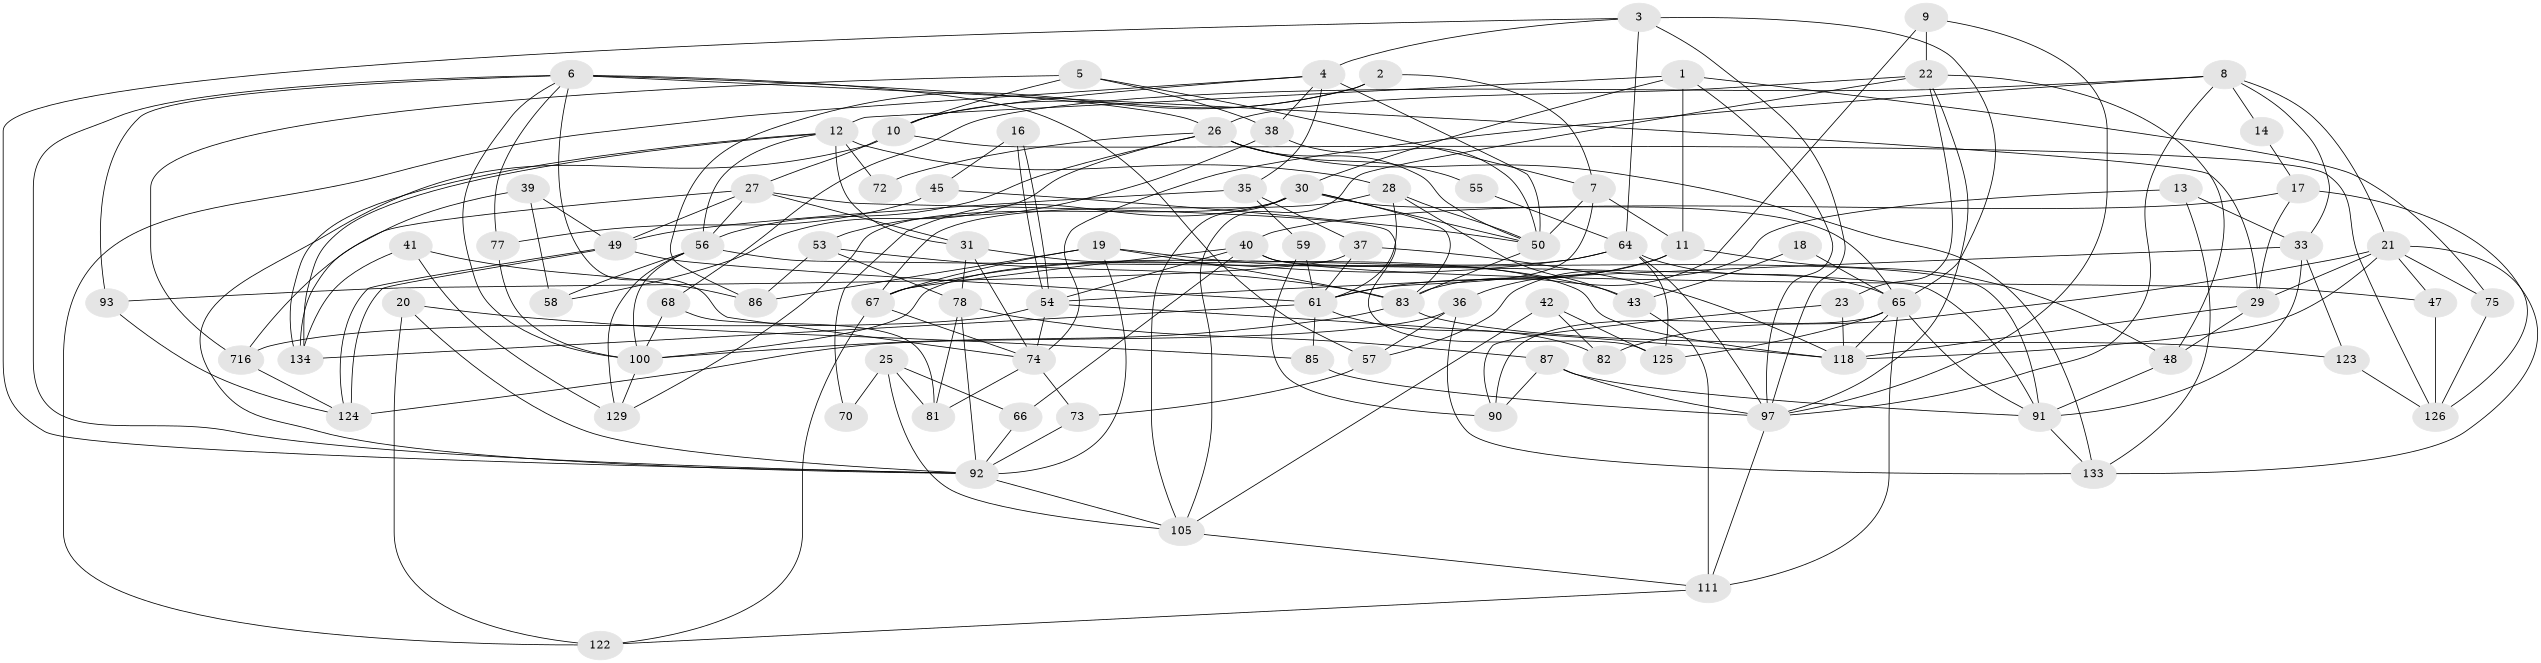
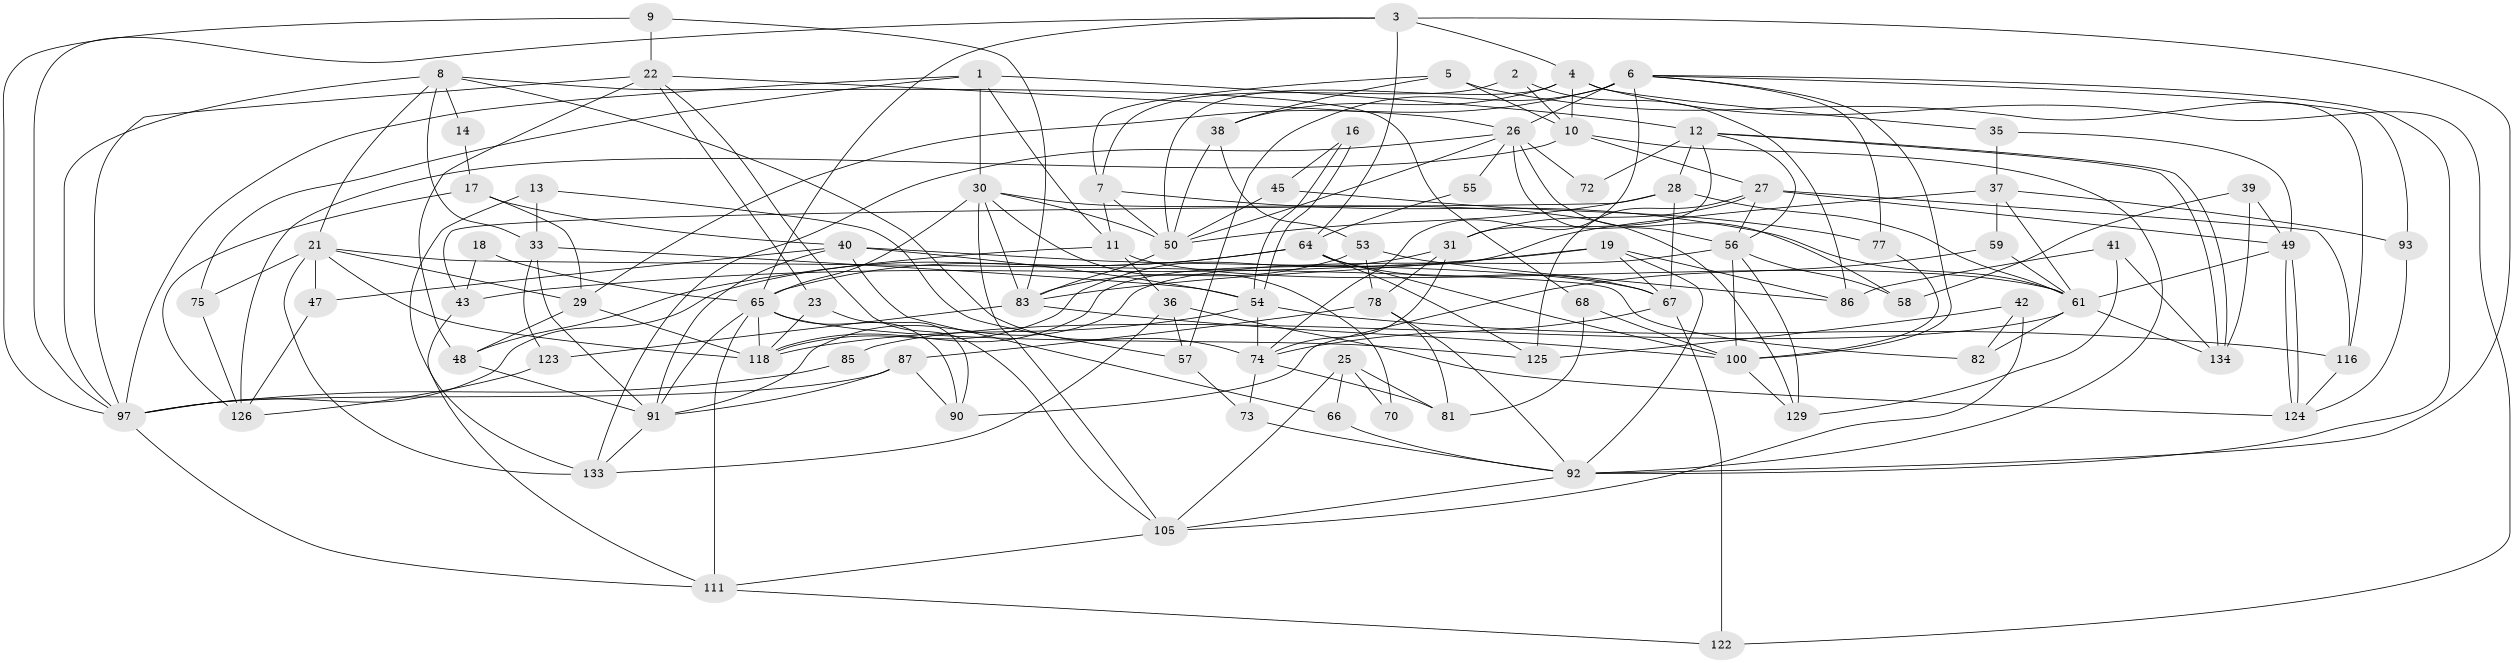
(1280, 222) -> (1997, 219)
(404, 303) -> none
(241, 360) -> (2347, 360)
